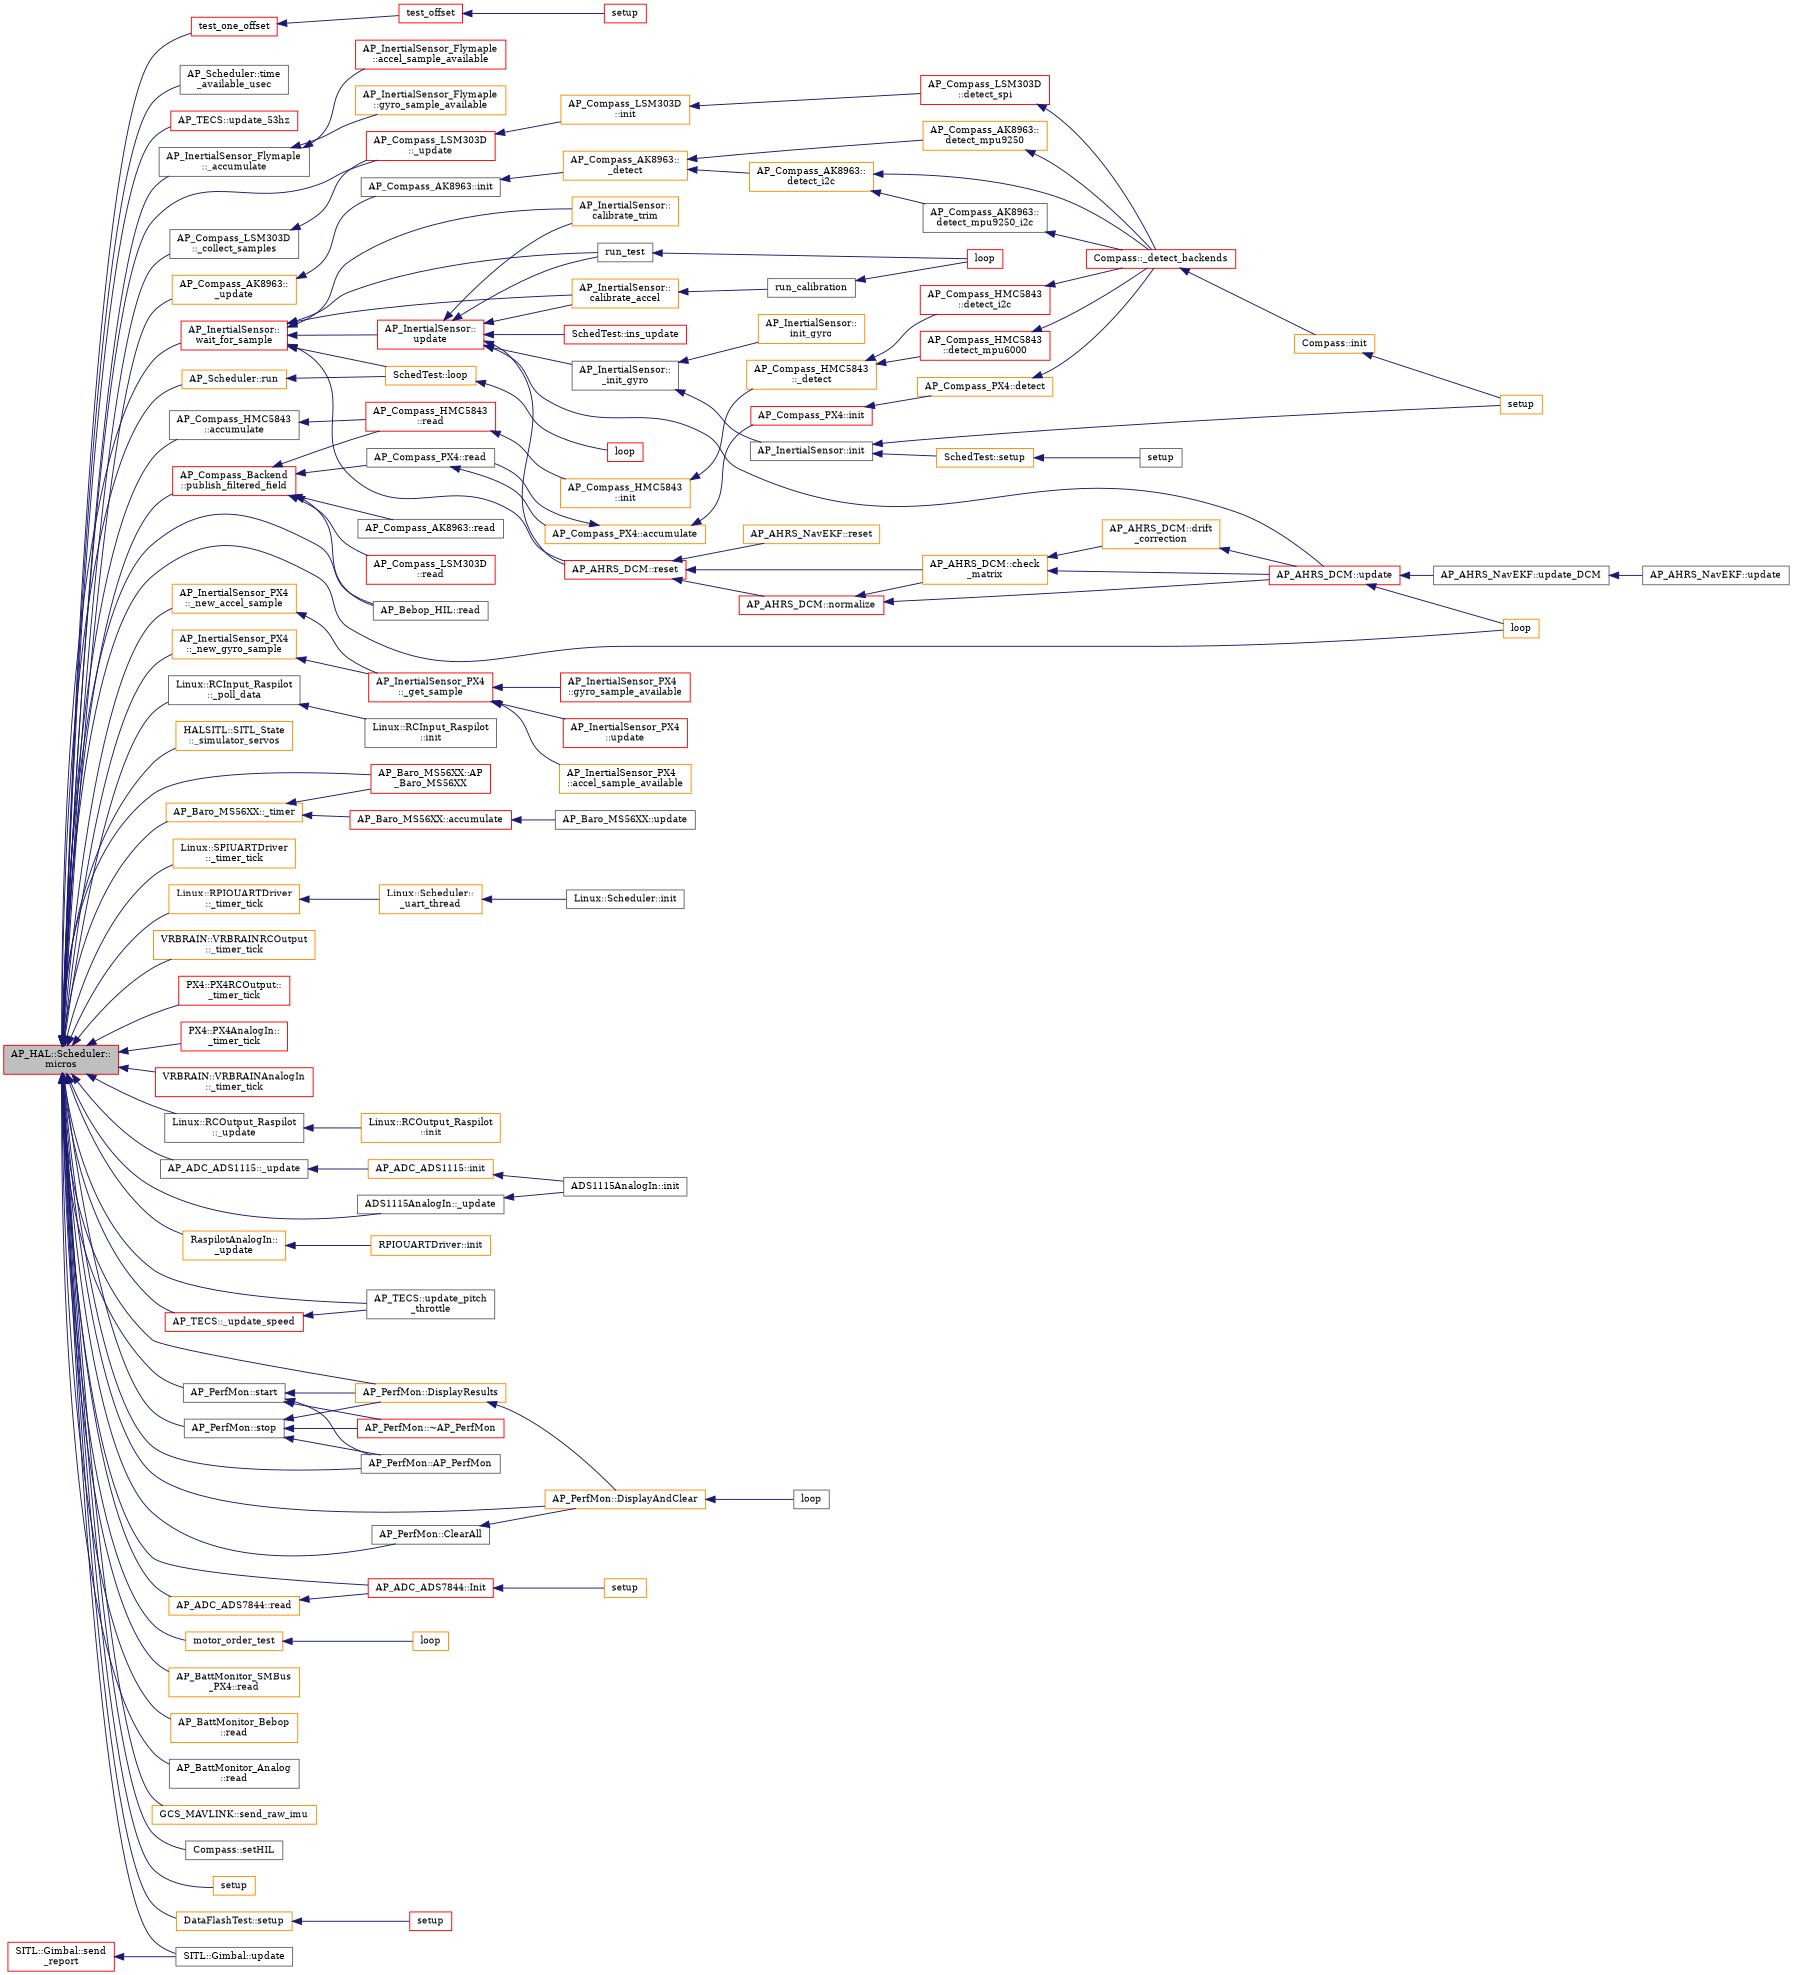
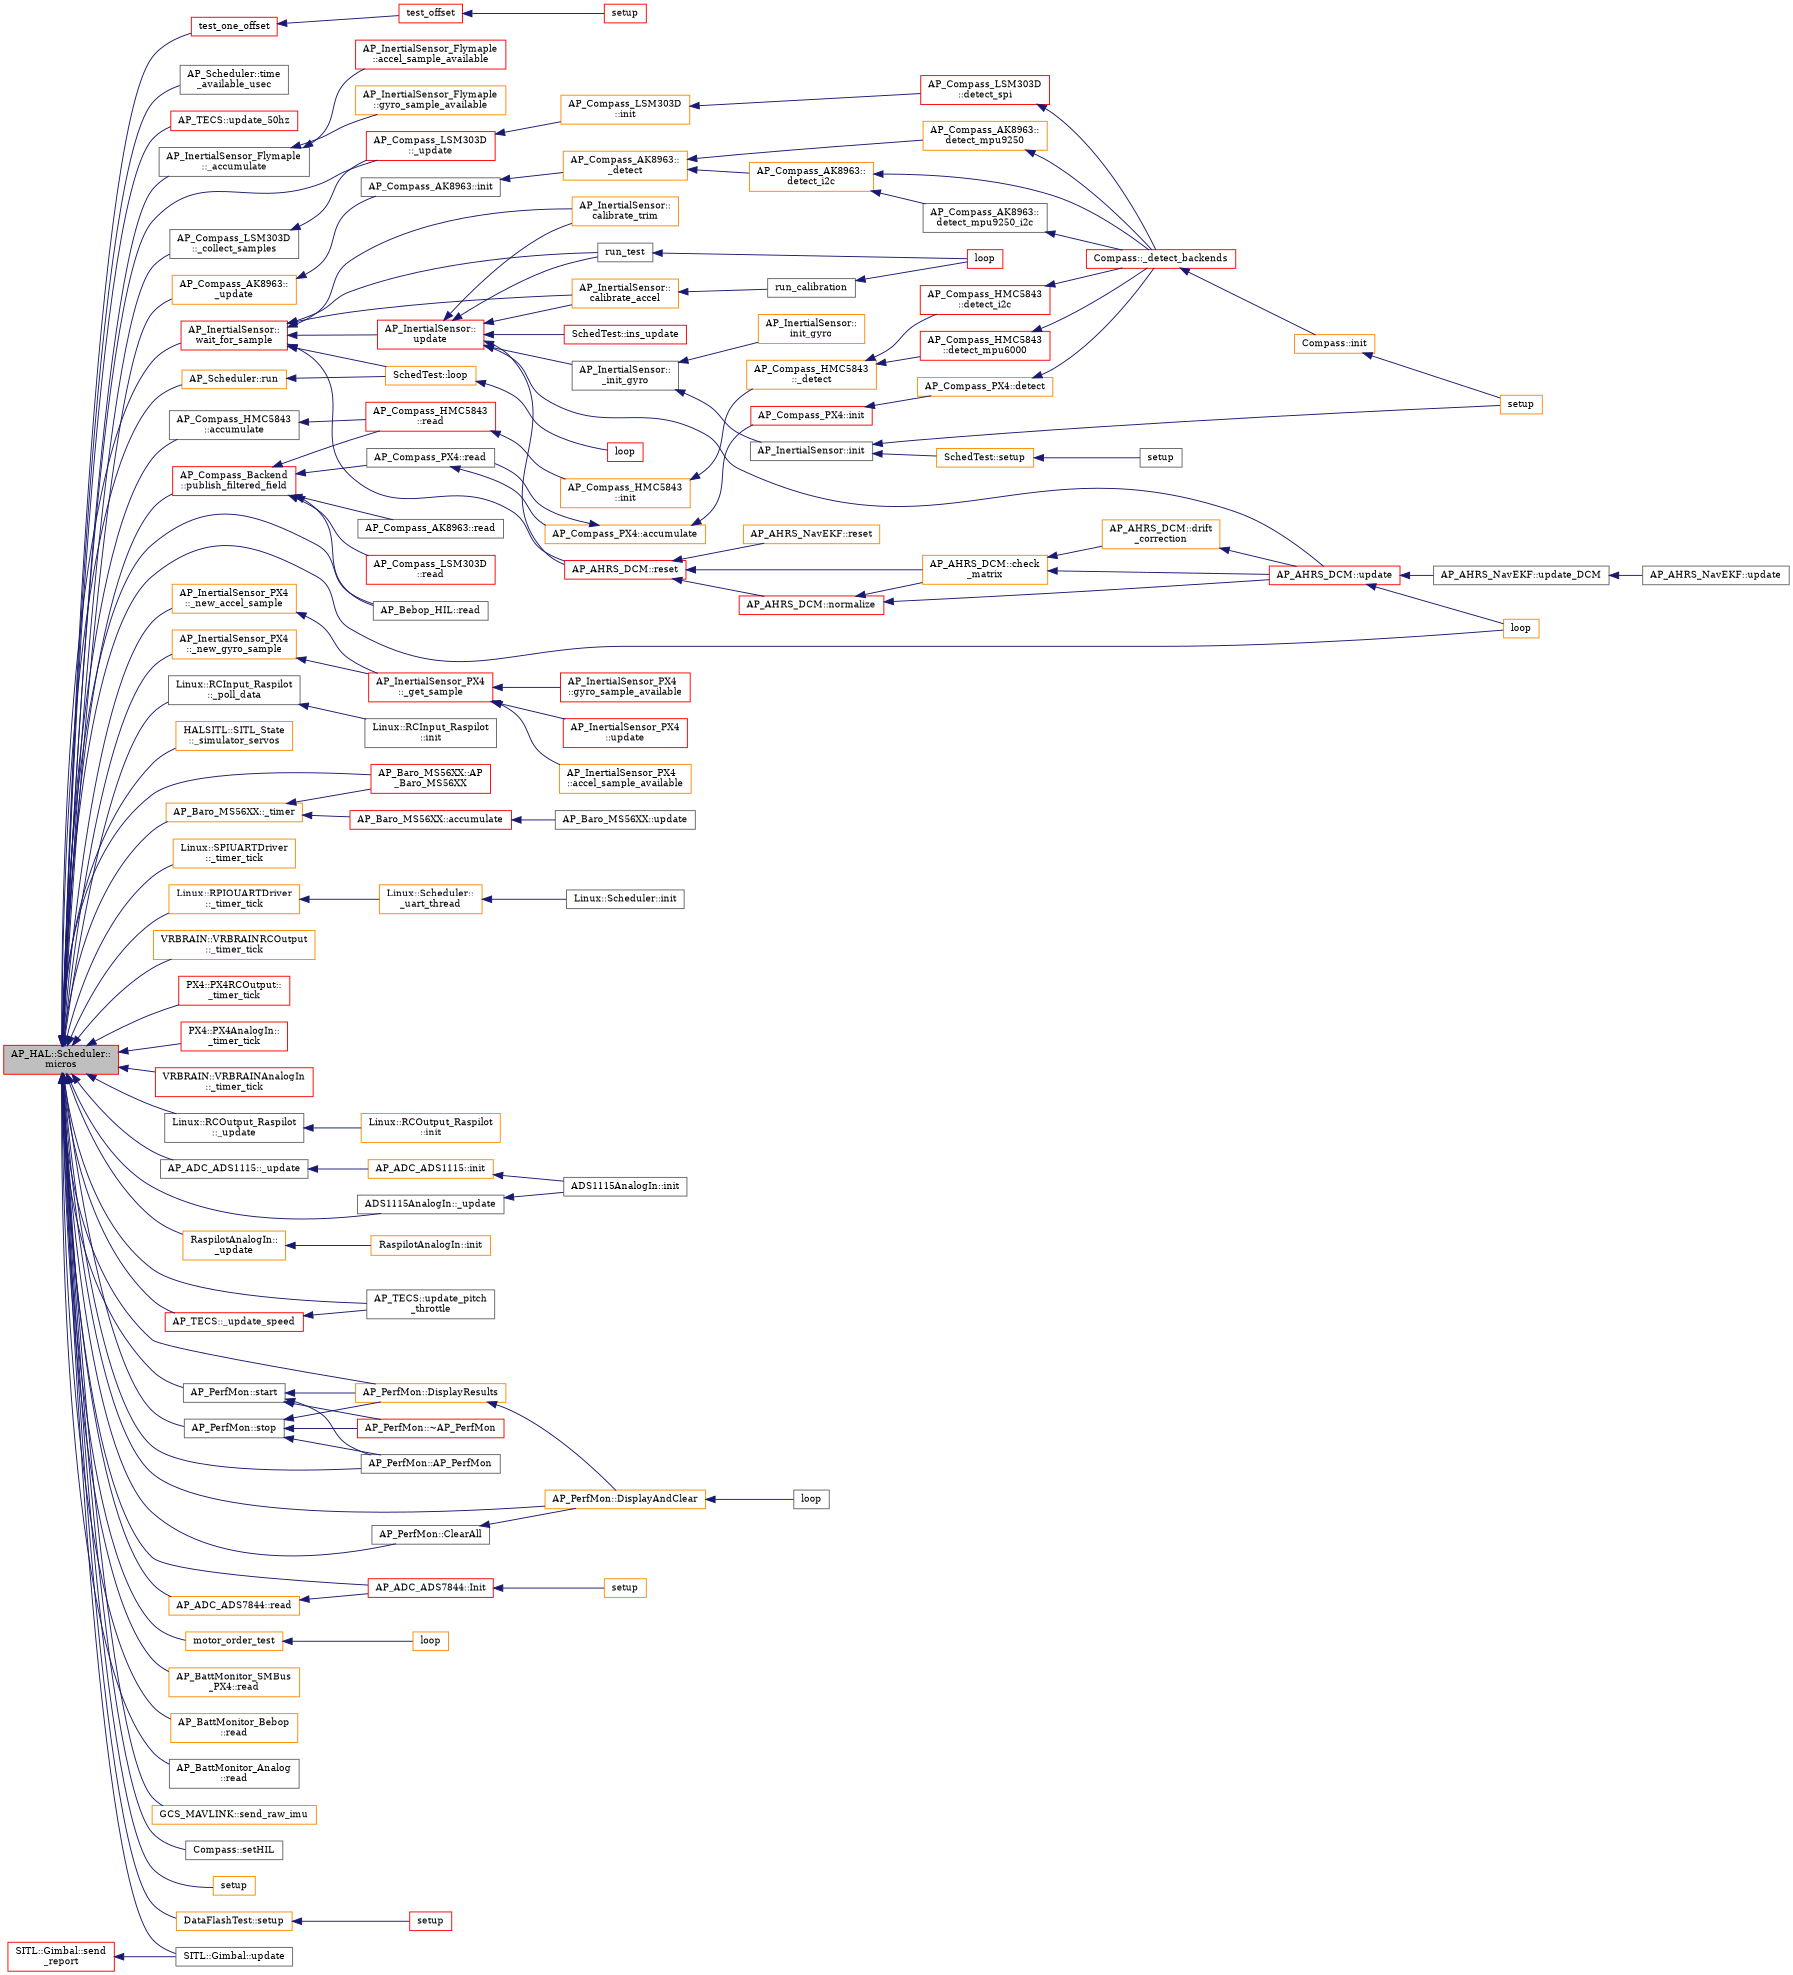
(234, 121) -> (234, 121)
(431, 1246) -> (431, 1246)
